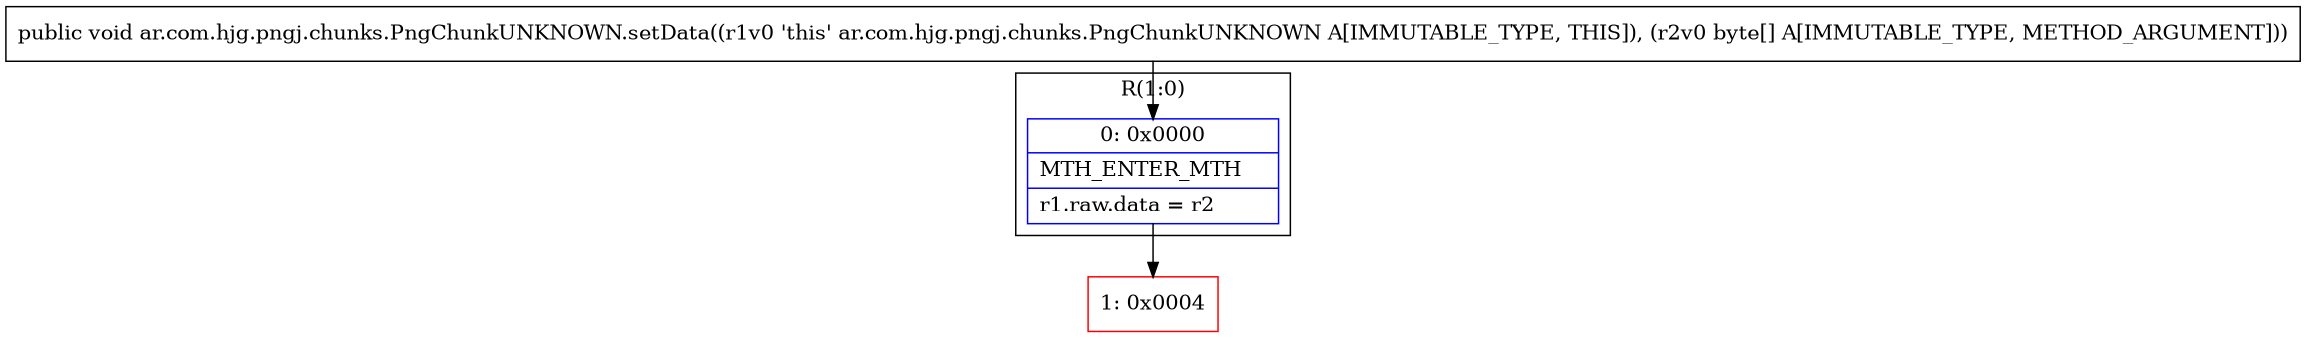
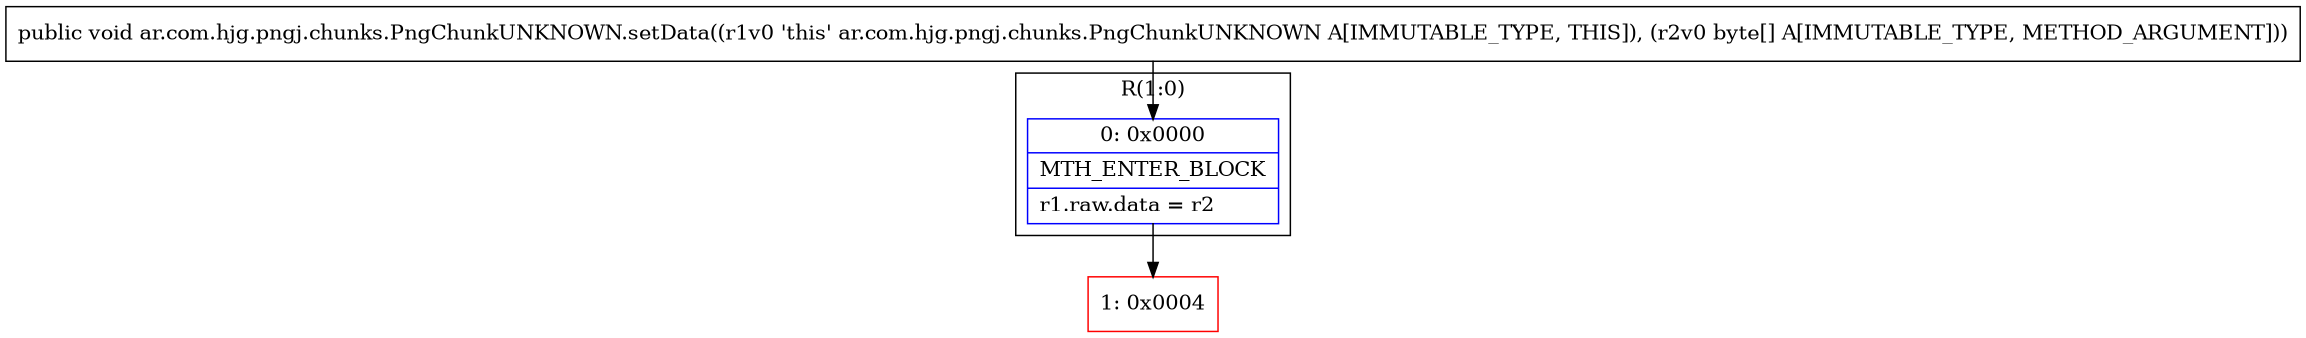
(1141, 170) -> (1153, 170)
